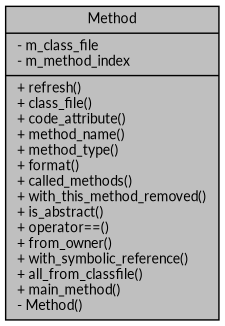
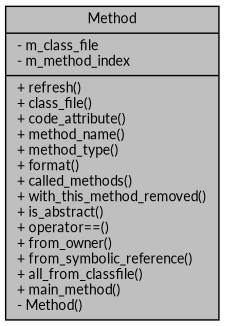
(103, 259) -> (105, 259)
